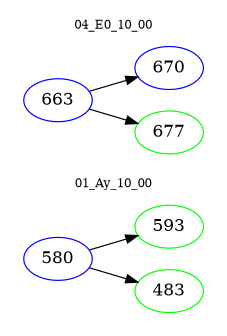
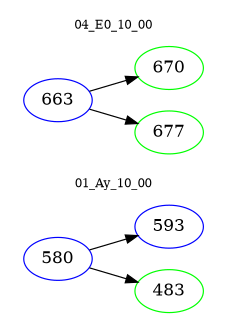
(169, 68) -> (169, 68)
(169, 227) -> (169, 227)
